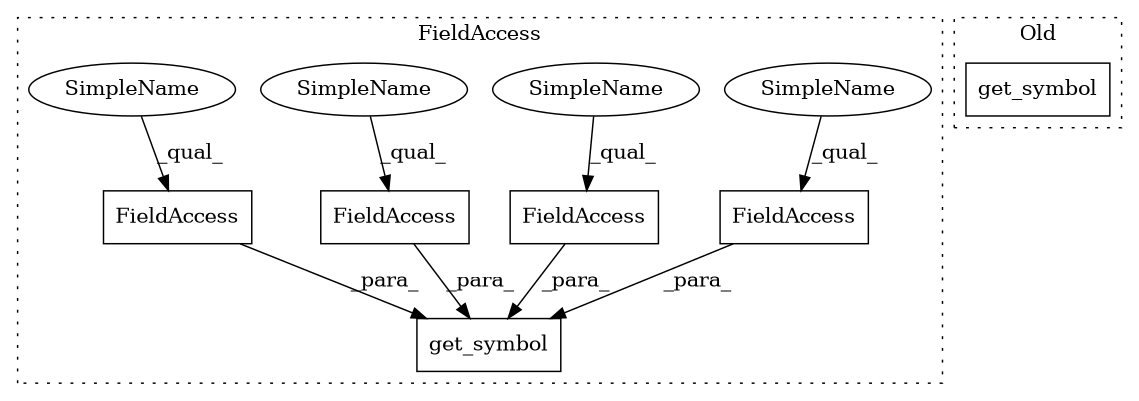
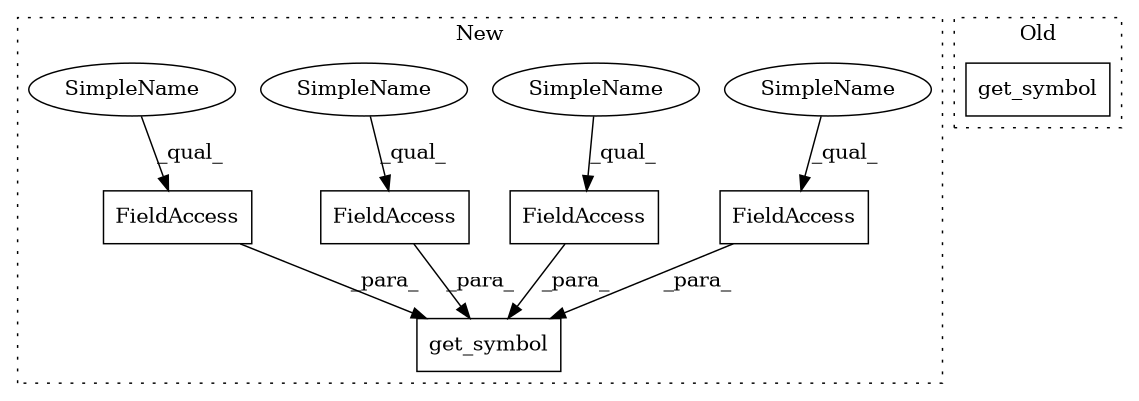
(480, 34) -> (480, 34)
